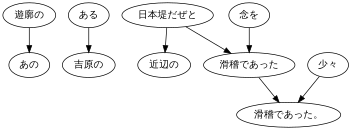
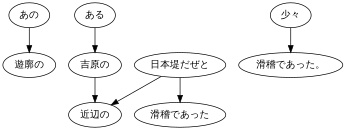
(249, 15) -> none
(29, 37) -> (29, 37)
none -> (95, 87)
(267, 87) -> none
